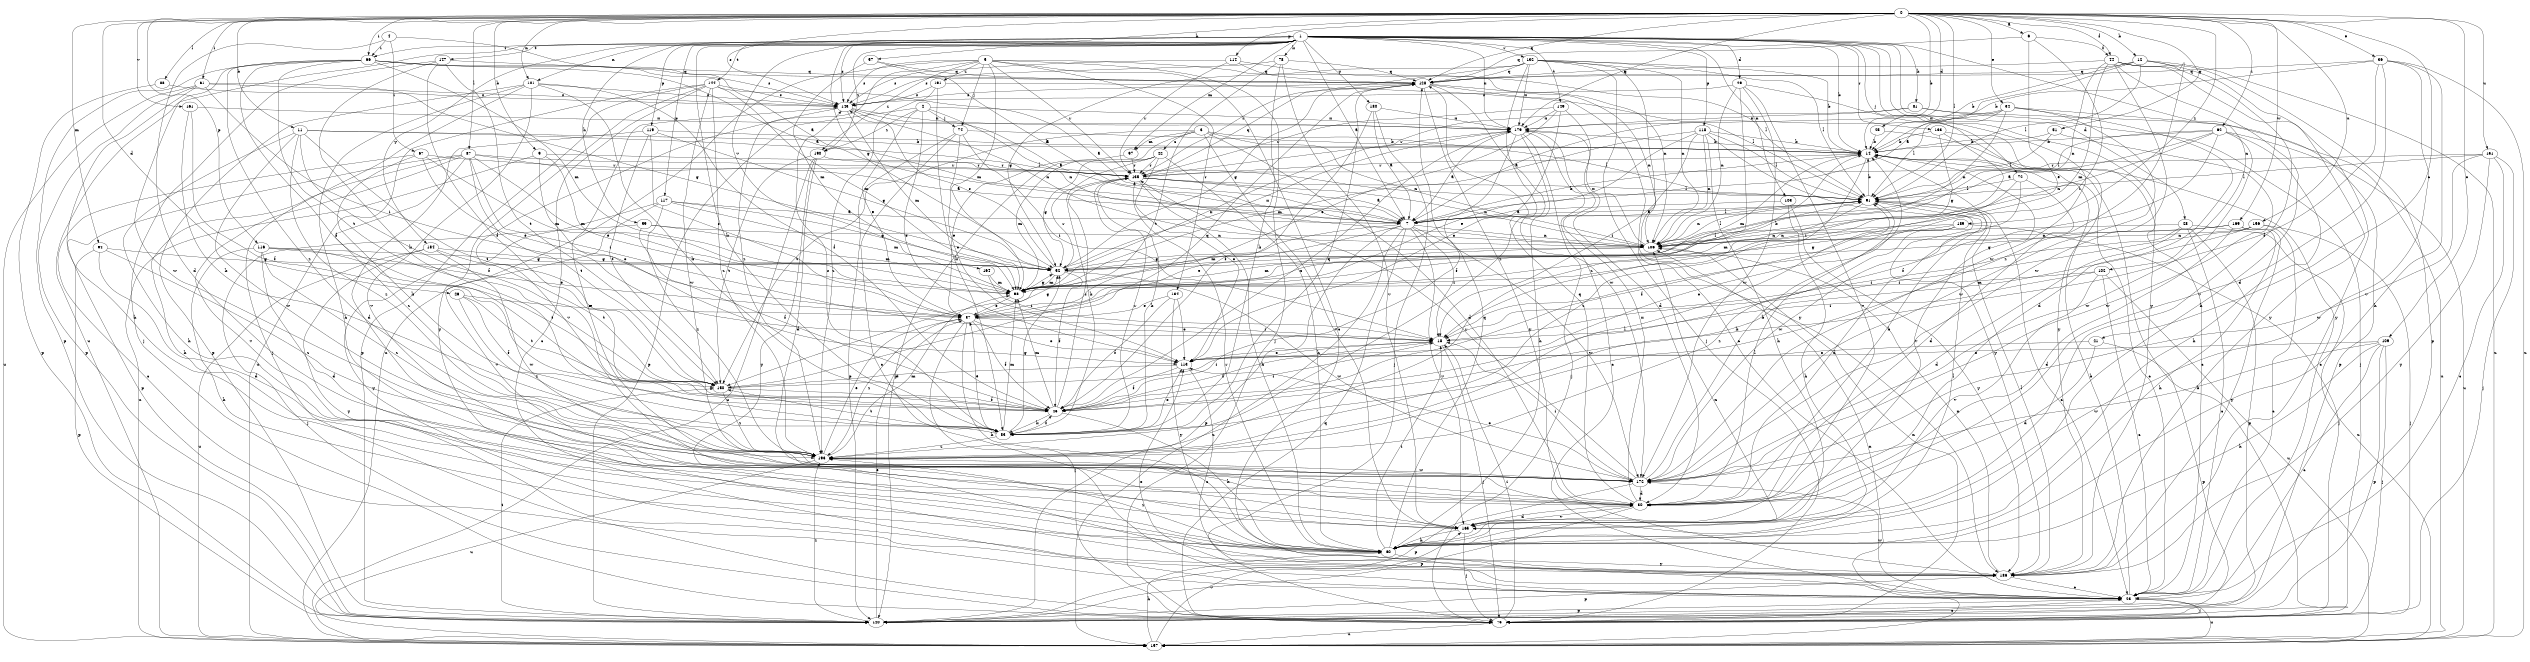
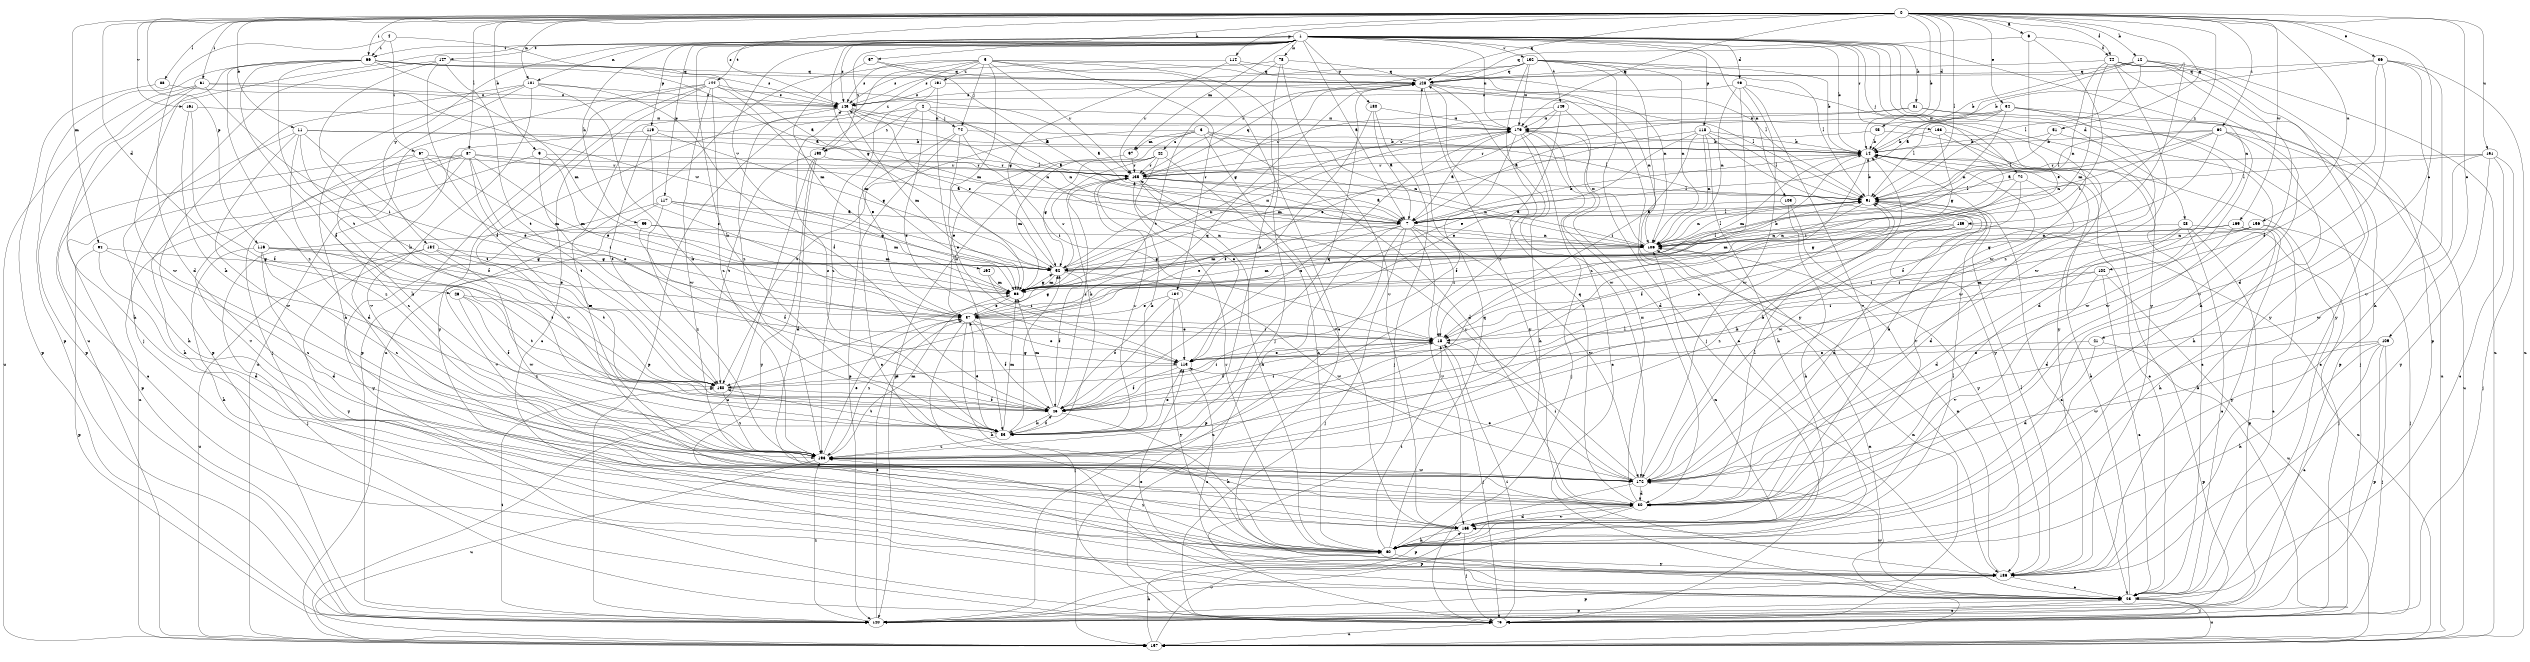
none -> (1562, 145)
(697, 177) -> (697, 177)
(1326, 423) -> (1326, 423)
